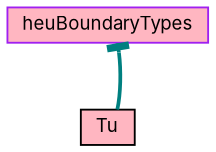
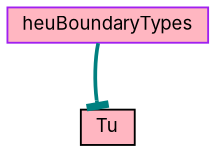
(120, 81) -> (95, 72)
